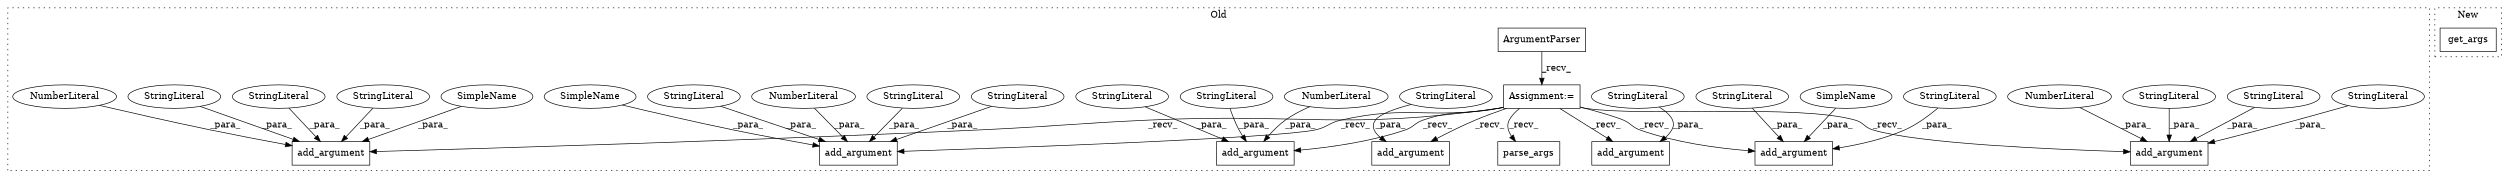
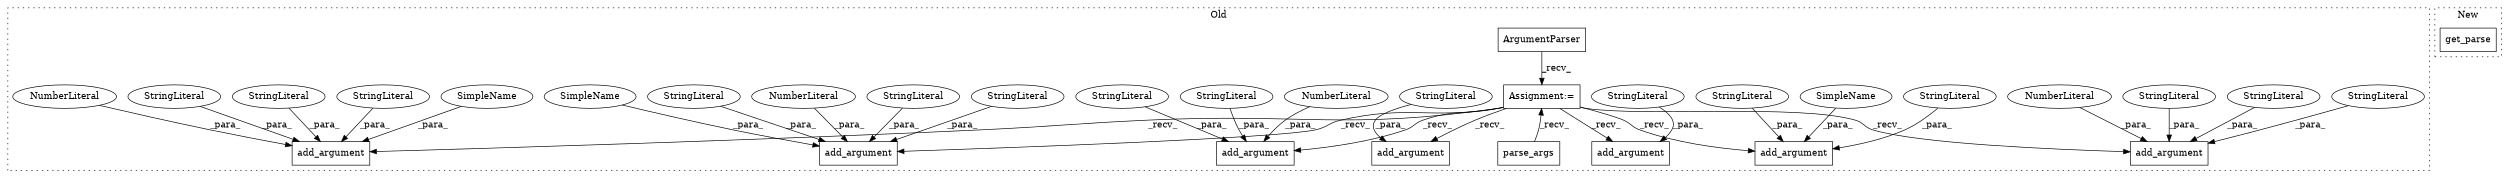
(2468, 40) -> (2468, 40)
(1509, 121) -> (1539, 129)
